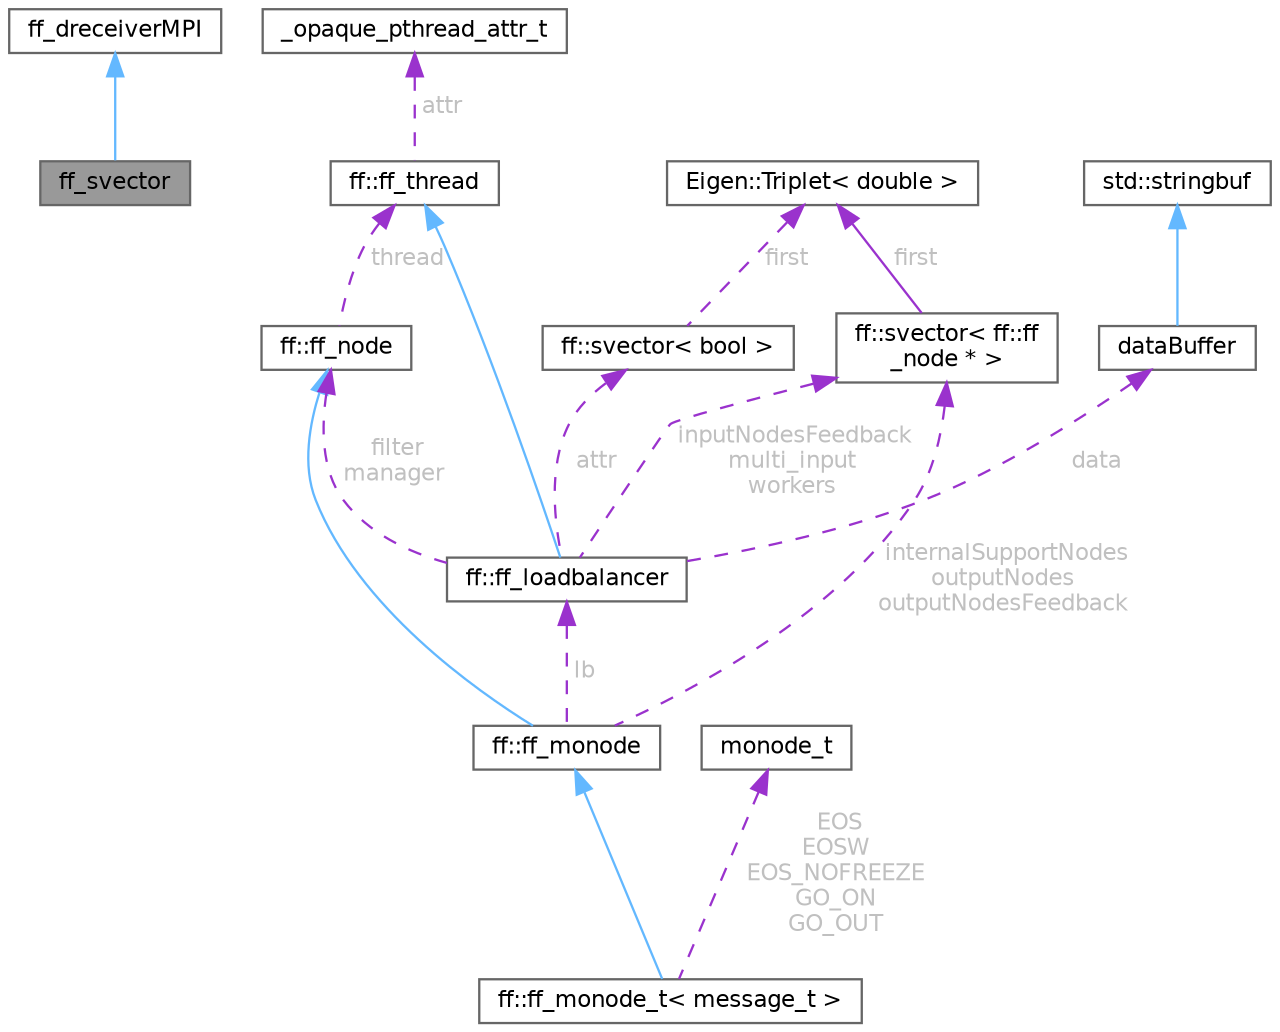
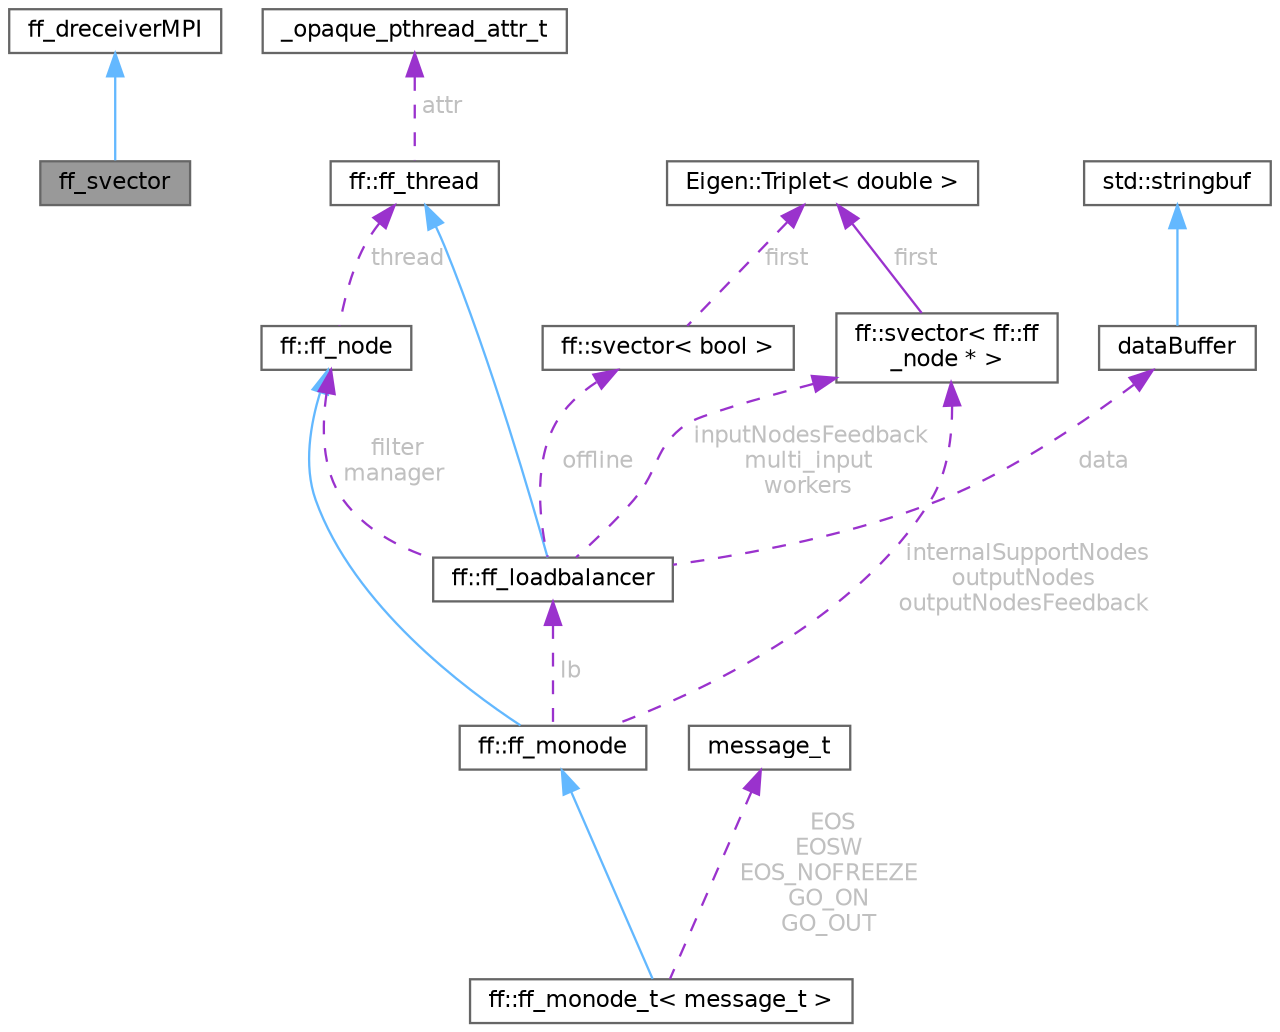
(593, 462) -> (594, 462)
(777, 748) -> (770, 748)
